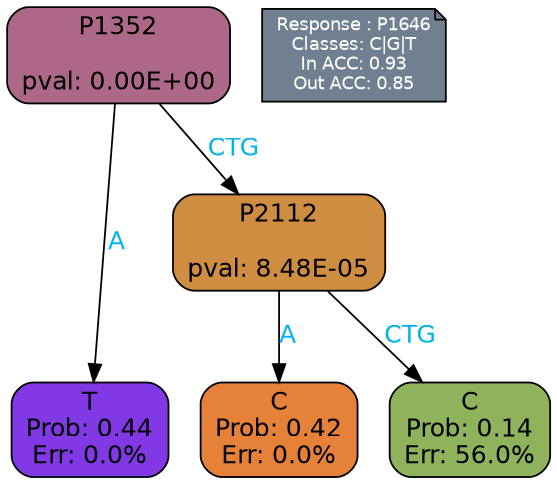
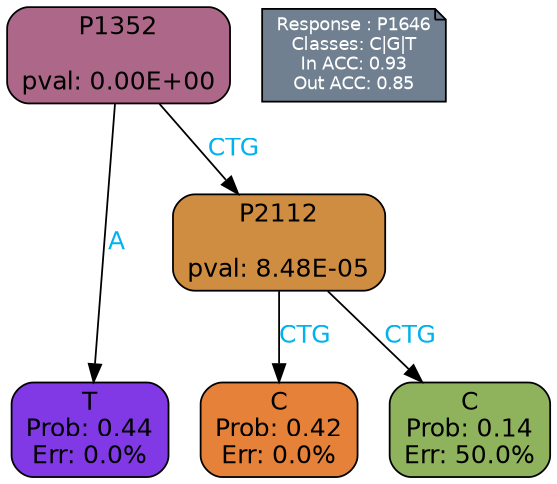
(288, 336) -> (305, 336)
(470, 430) -> (470, 430)
